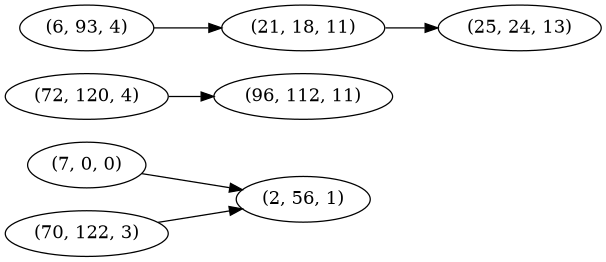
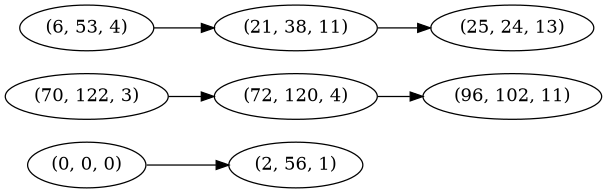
(87, 28) -> (87, 28)
(303, 28) -> (296, 28)
(303, 96) -> (512, 96)
(87, 165) -> (87, 165)
(194, 217) -> (185, 96)
